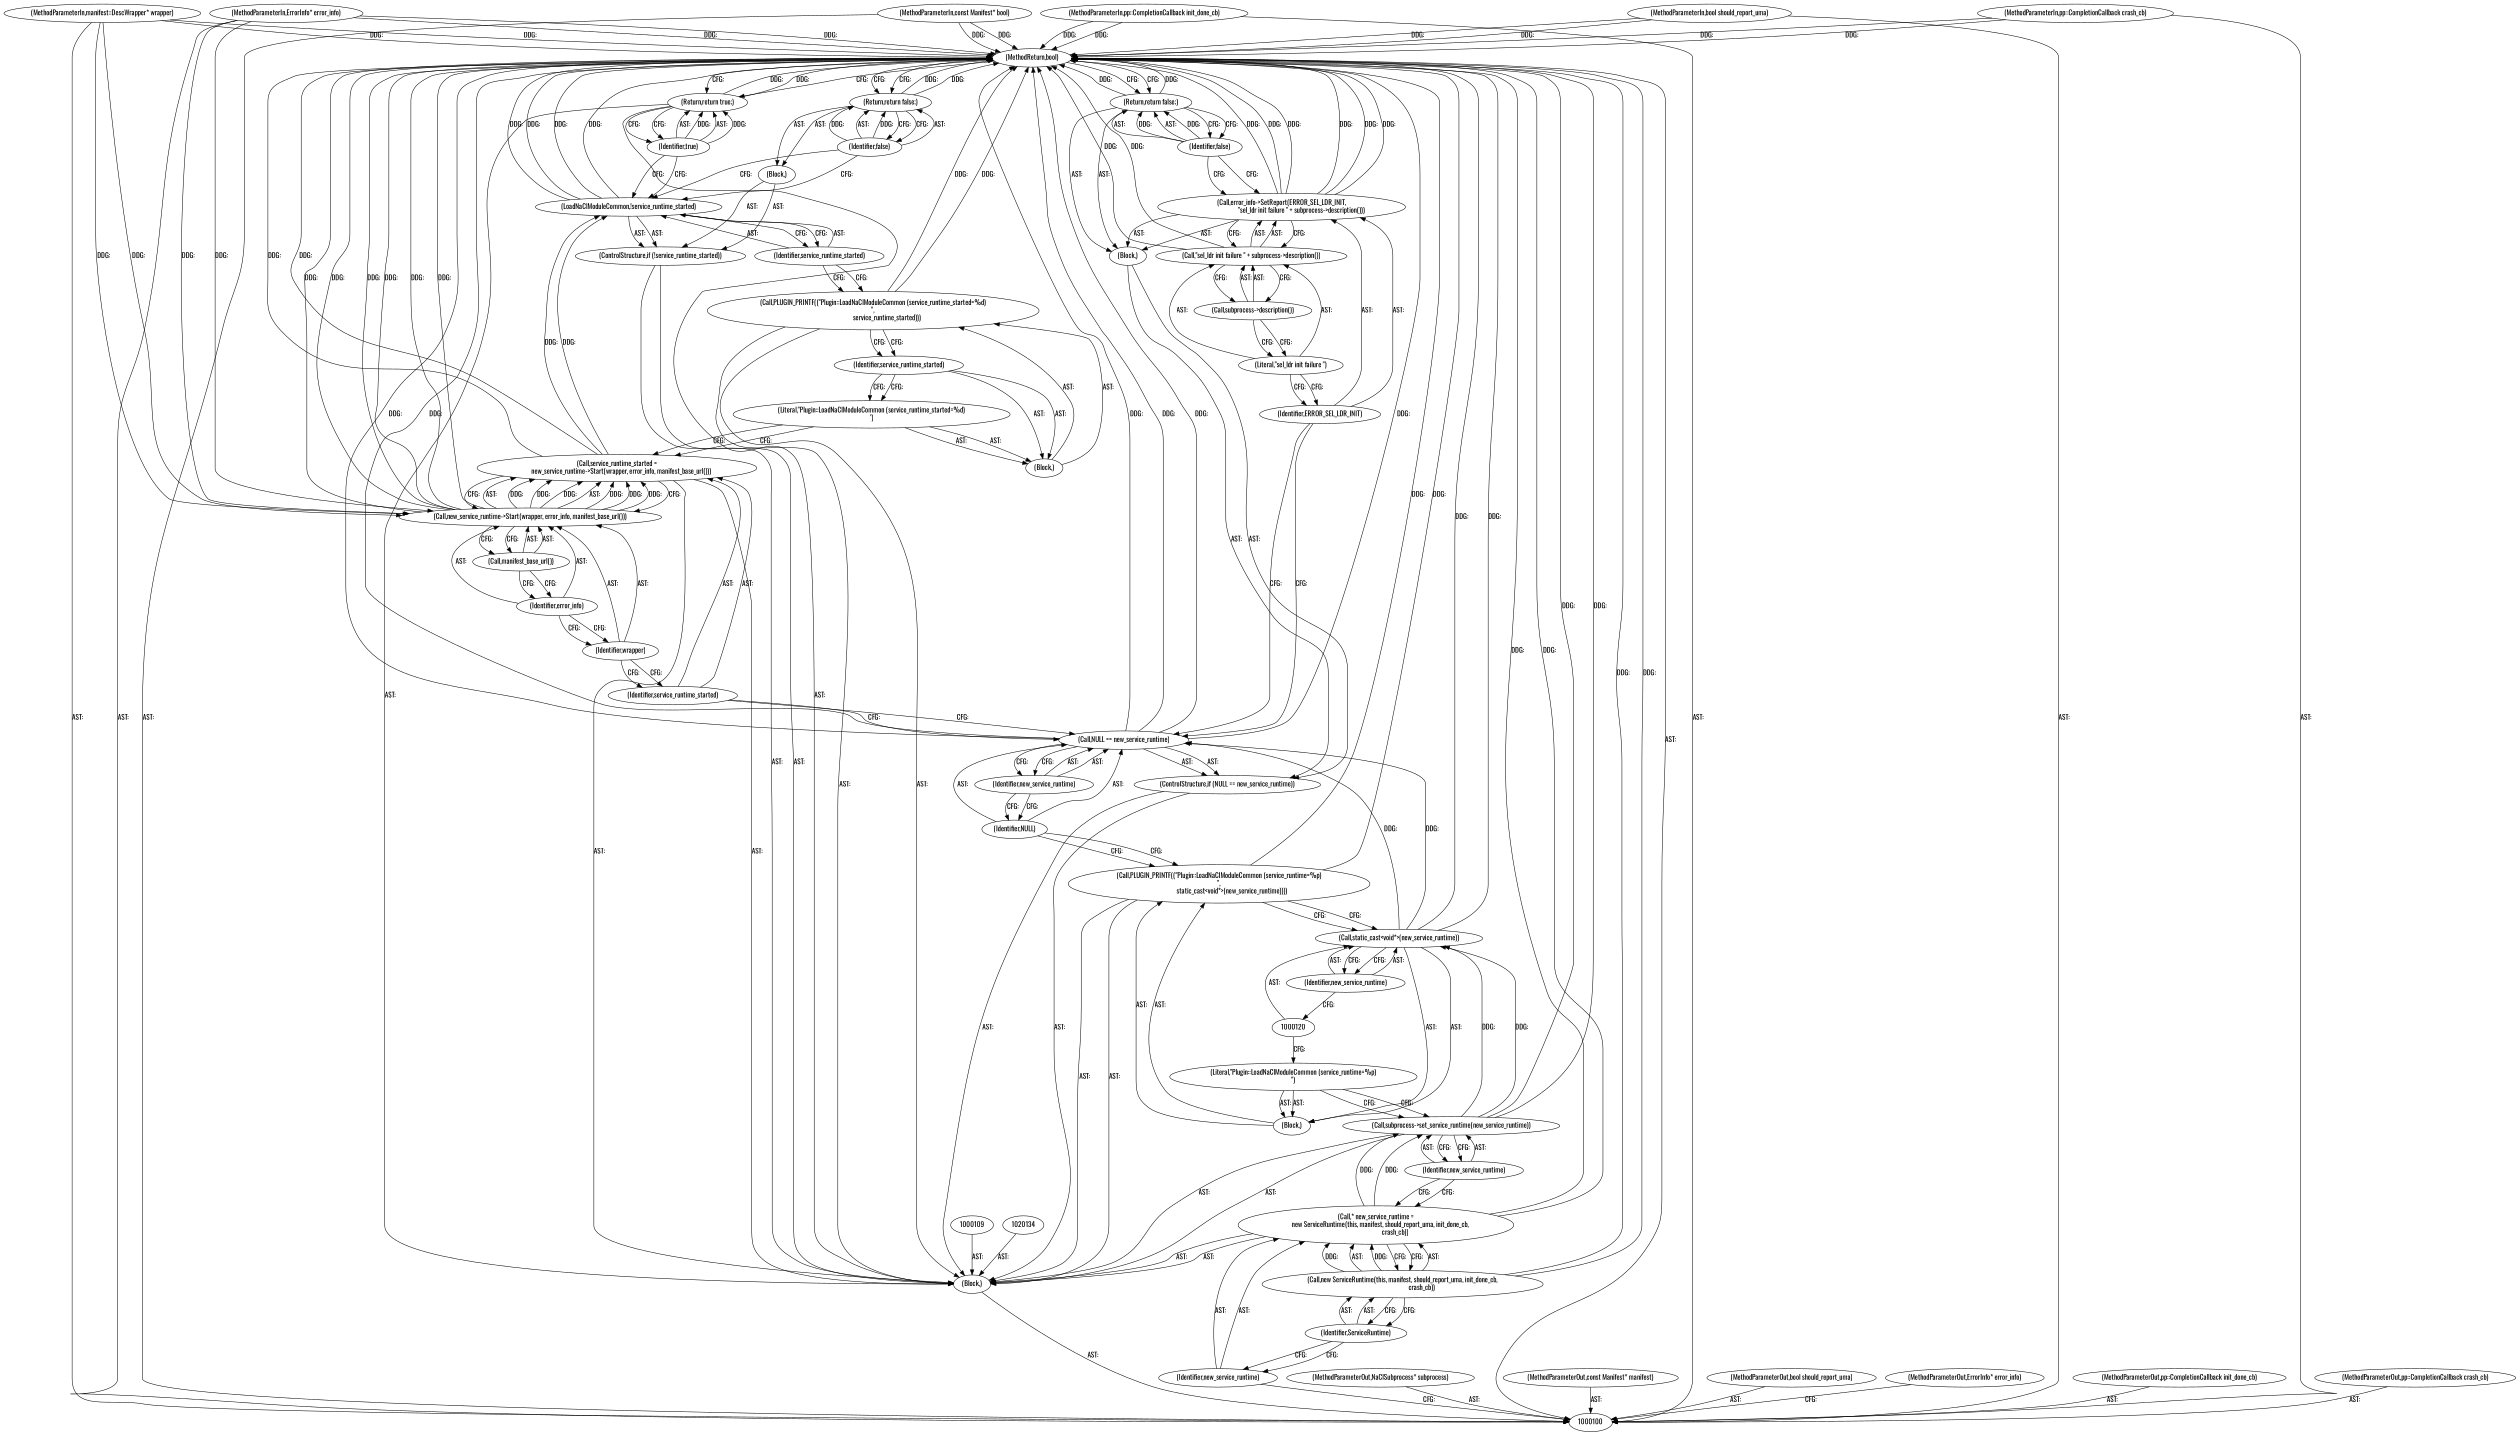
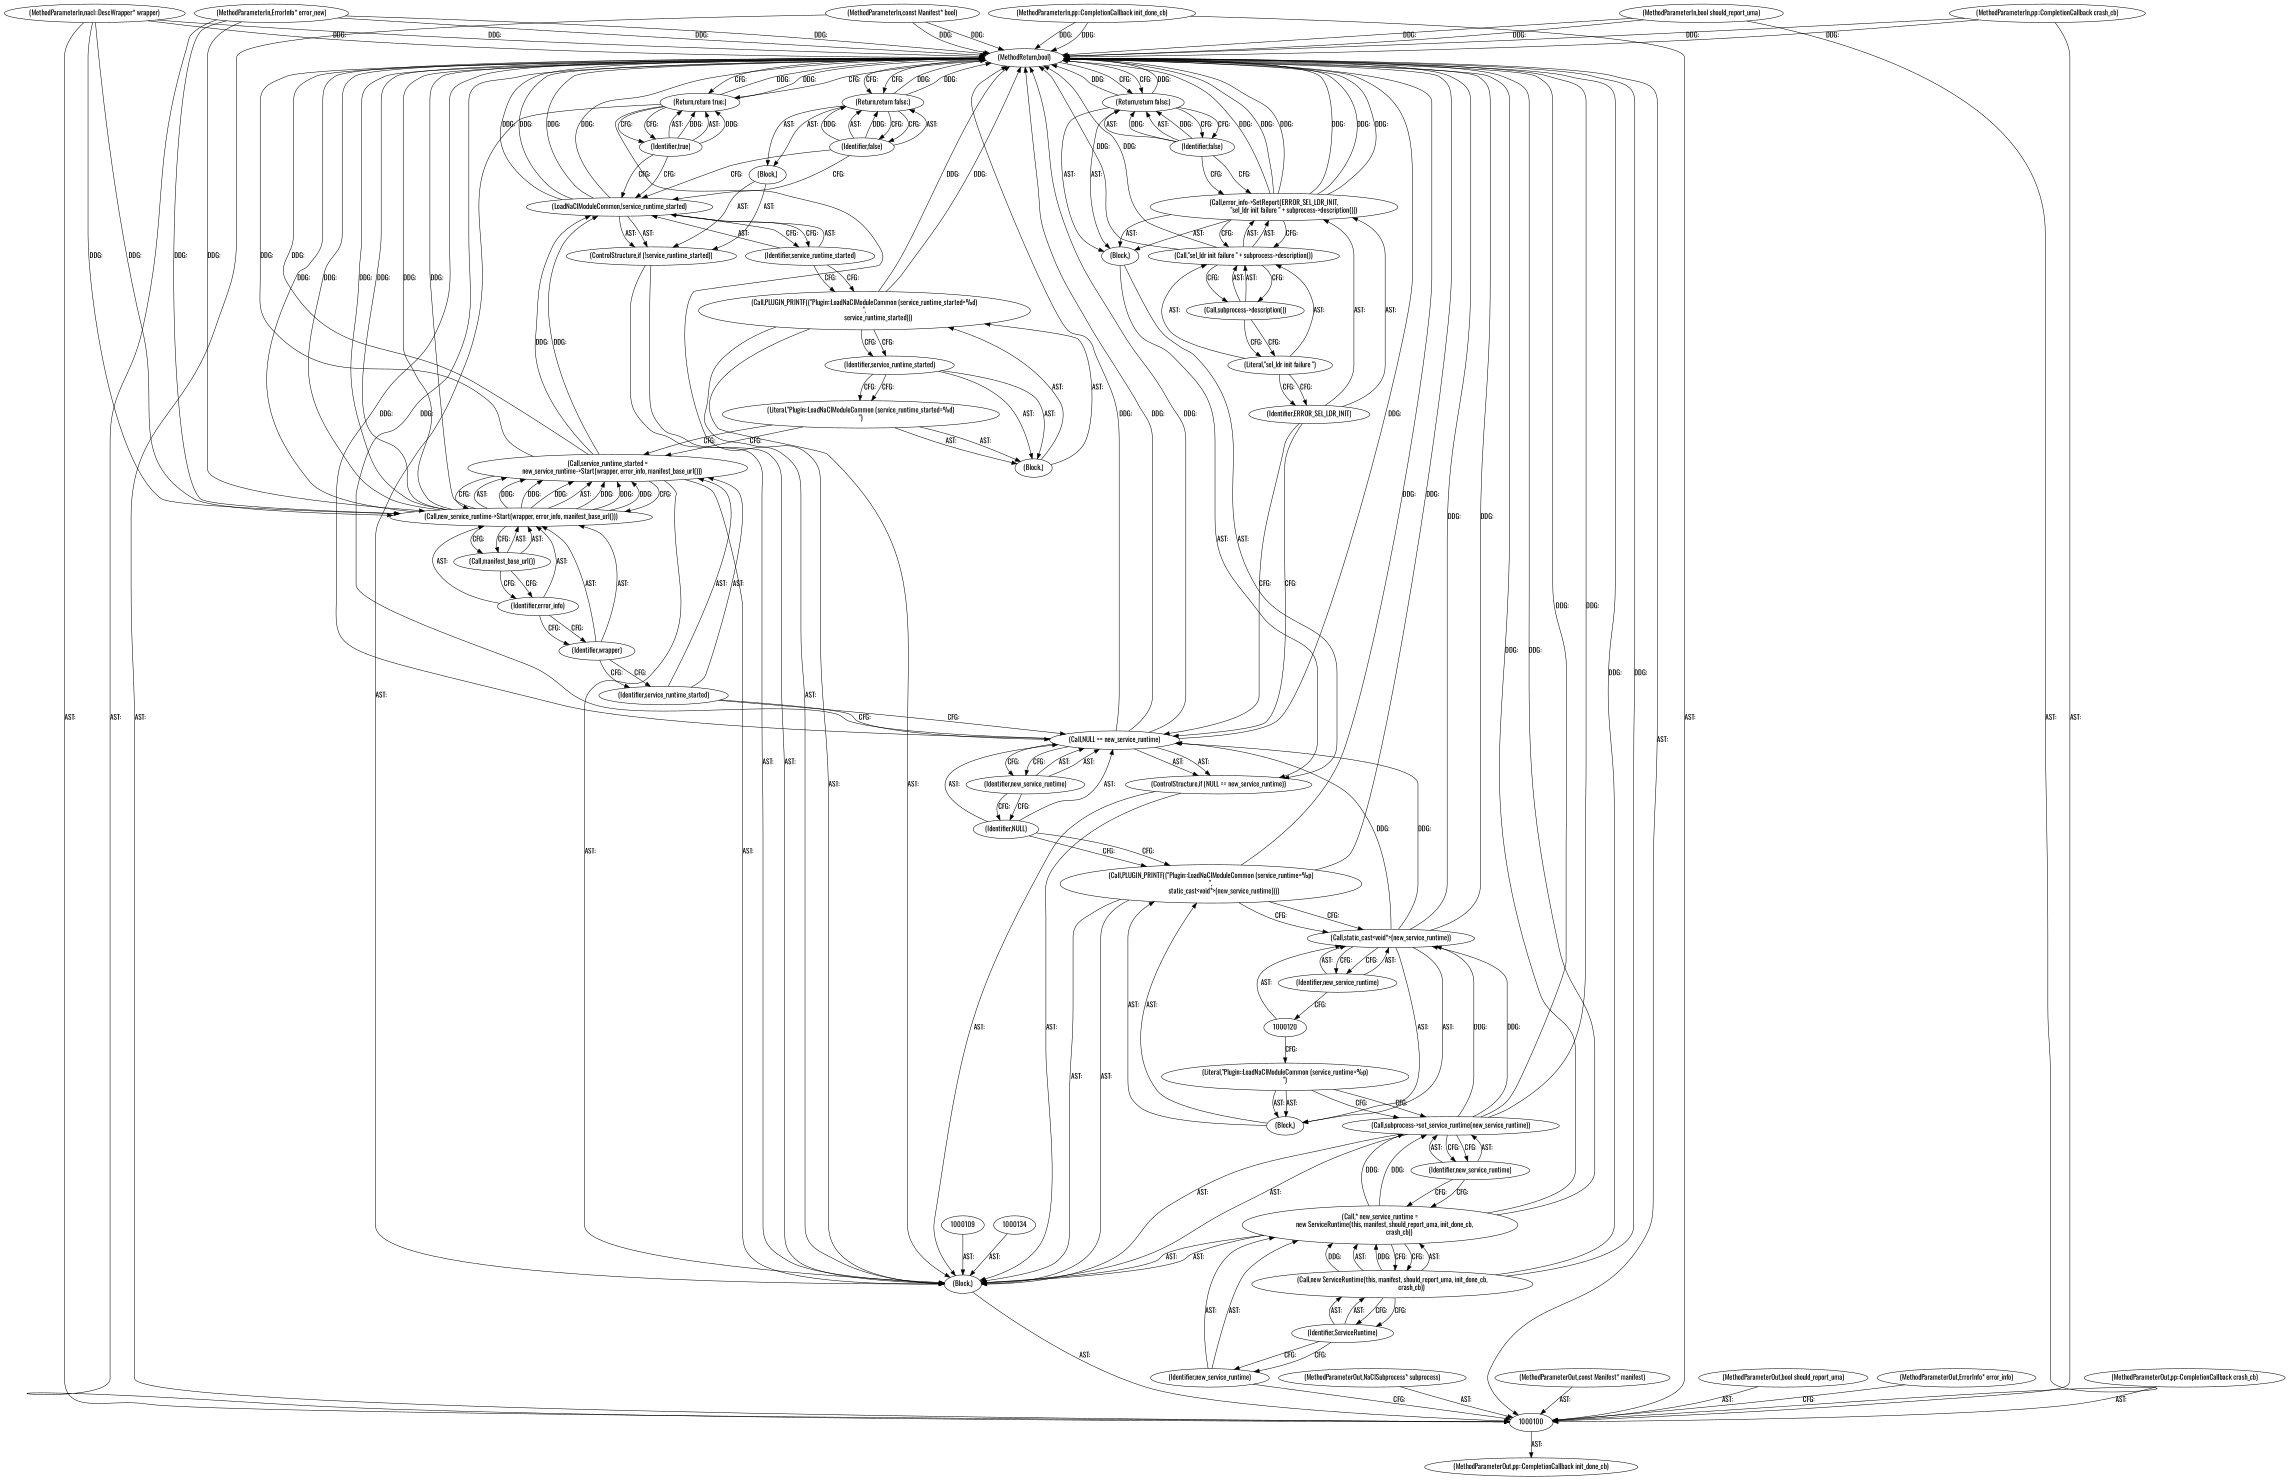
(102, 13) -> (95, 13)
(286, 13) -> (272, 13)
(1023, 1225) -> (1015, 1225)
(1885, 1415) -> (1531, 1442)
